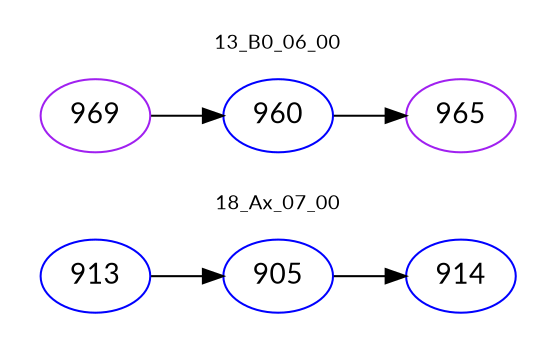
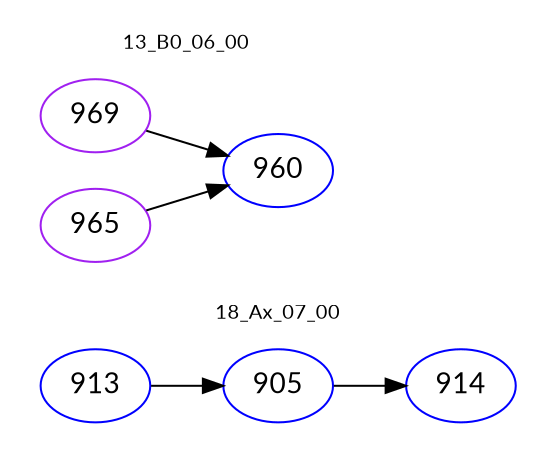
(360, 116) -> (177, 201)
